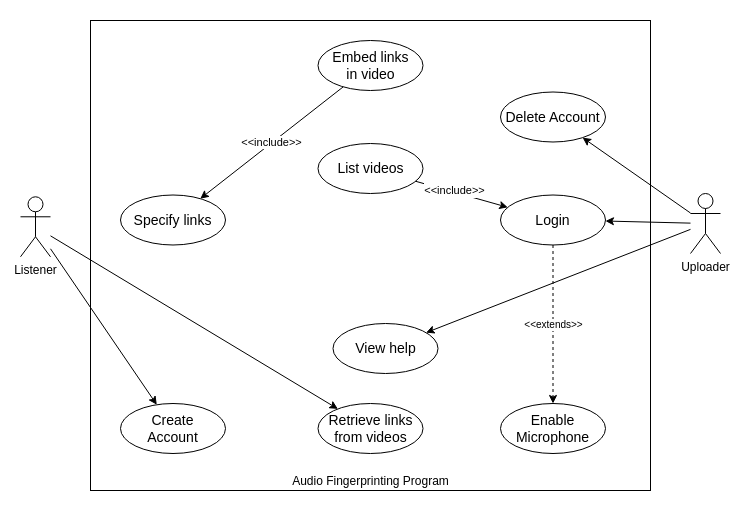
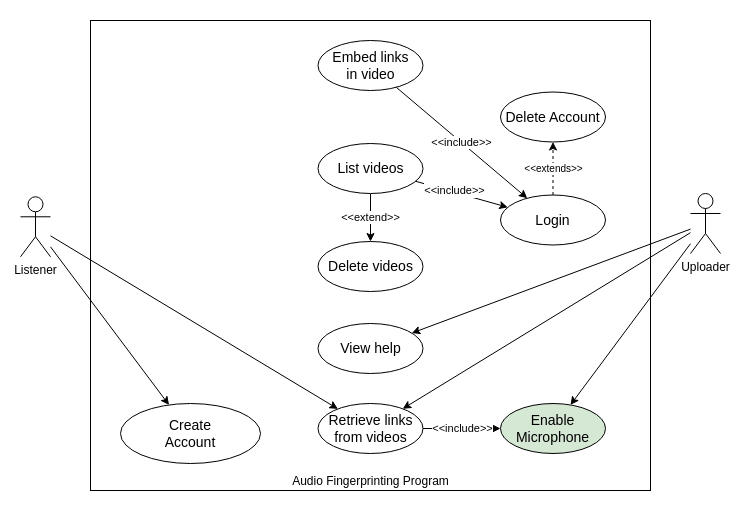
(275, 140) -> none
none -> (459, 140)
(639, 177) -> (549, 319)
none -> (371, 214)
(173, 220) -> none
(651, 222) -> (632, 322)
none -> (371, 267)
(553, 321) -> (553, 172)
(386, 349) -> (371, 349)
(173, 429) -> (191, 434)
none -> (458, 429)
(553, 429) -> (553, 429)
